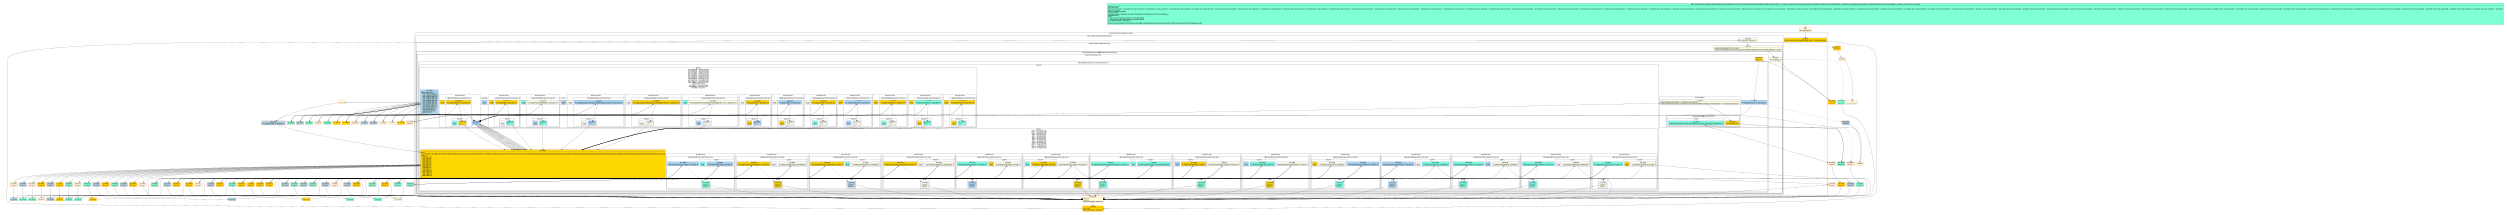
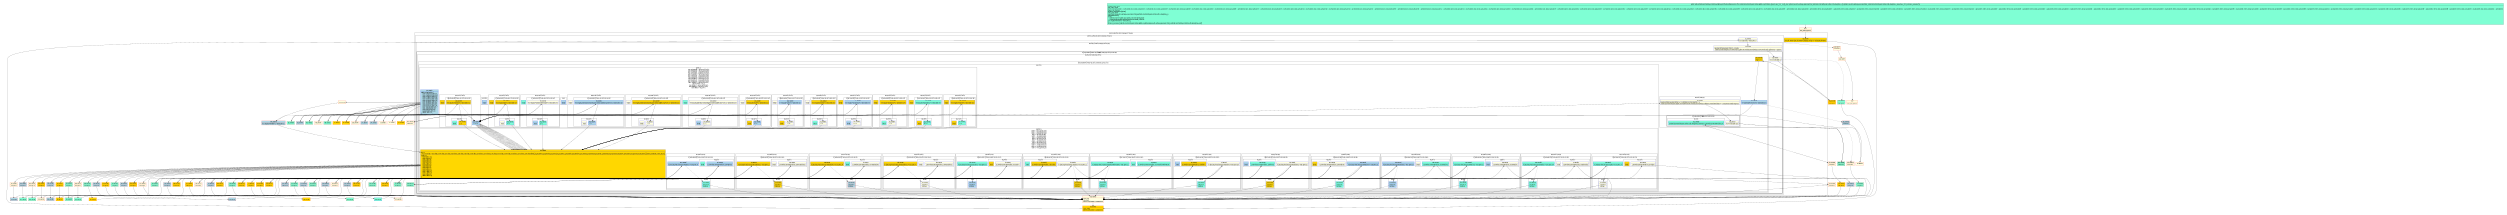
(1837, 48) -> (1837, 48)
(1732, 123) -> (1732, 123)
